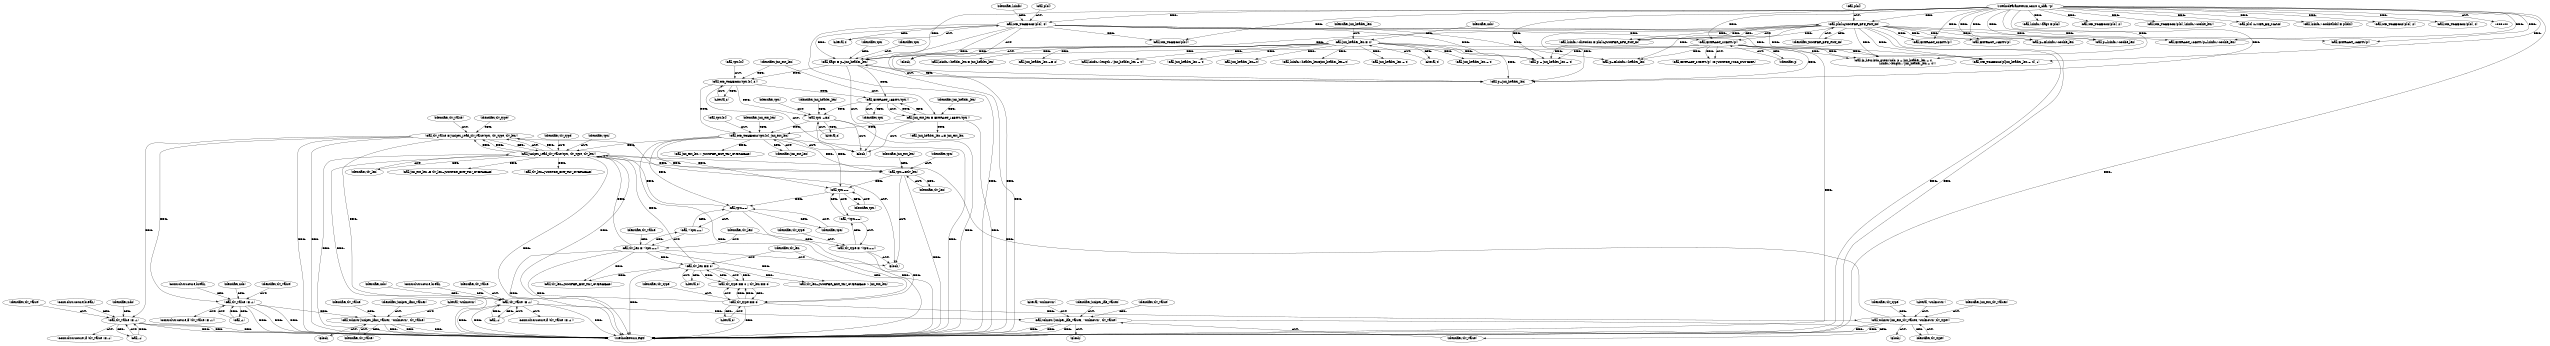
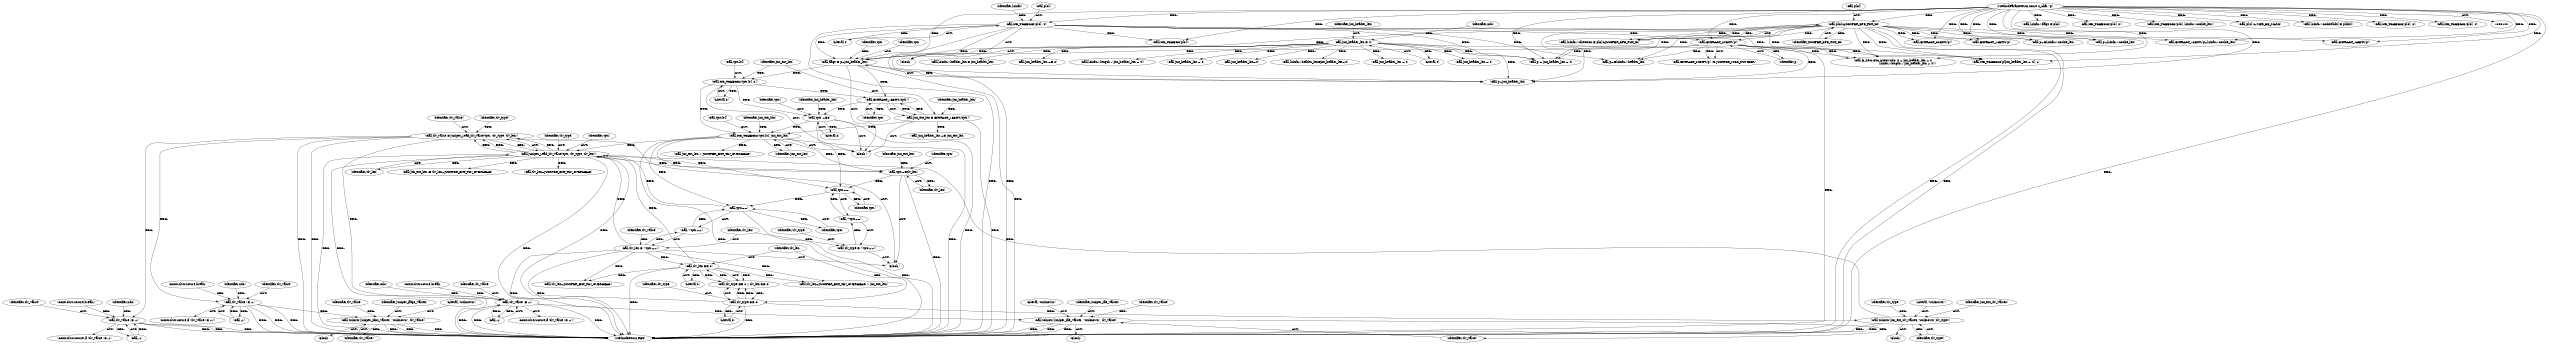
(1554, 51) -> (1681, 36)
(874, 298) -> none
(404, 302) -> (404, 302)
